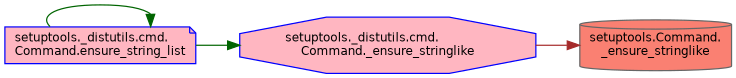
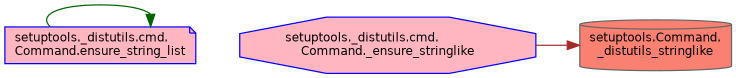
(212, 45) -> none
(656, 45) -> (656, 45)
